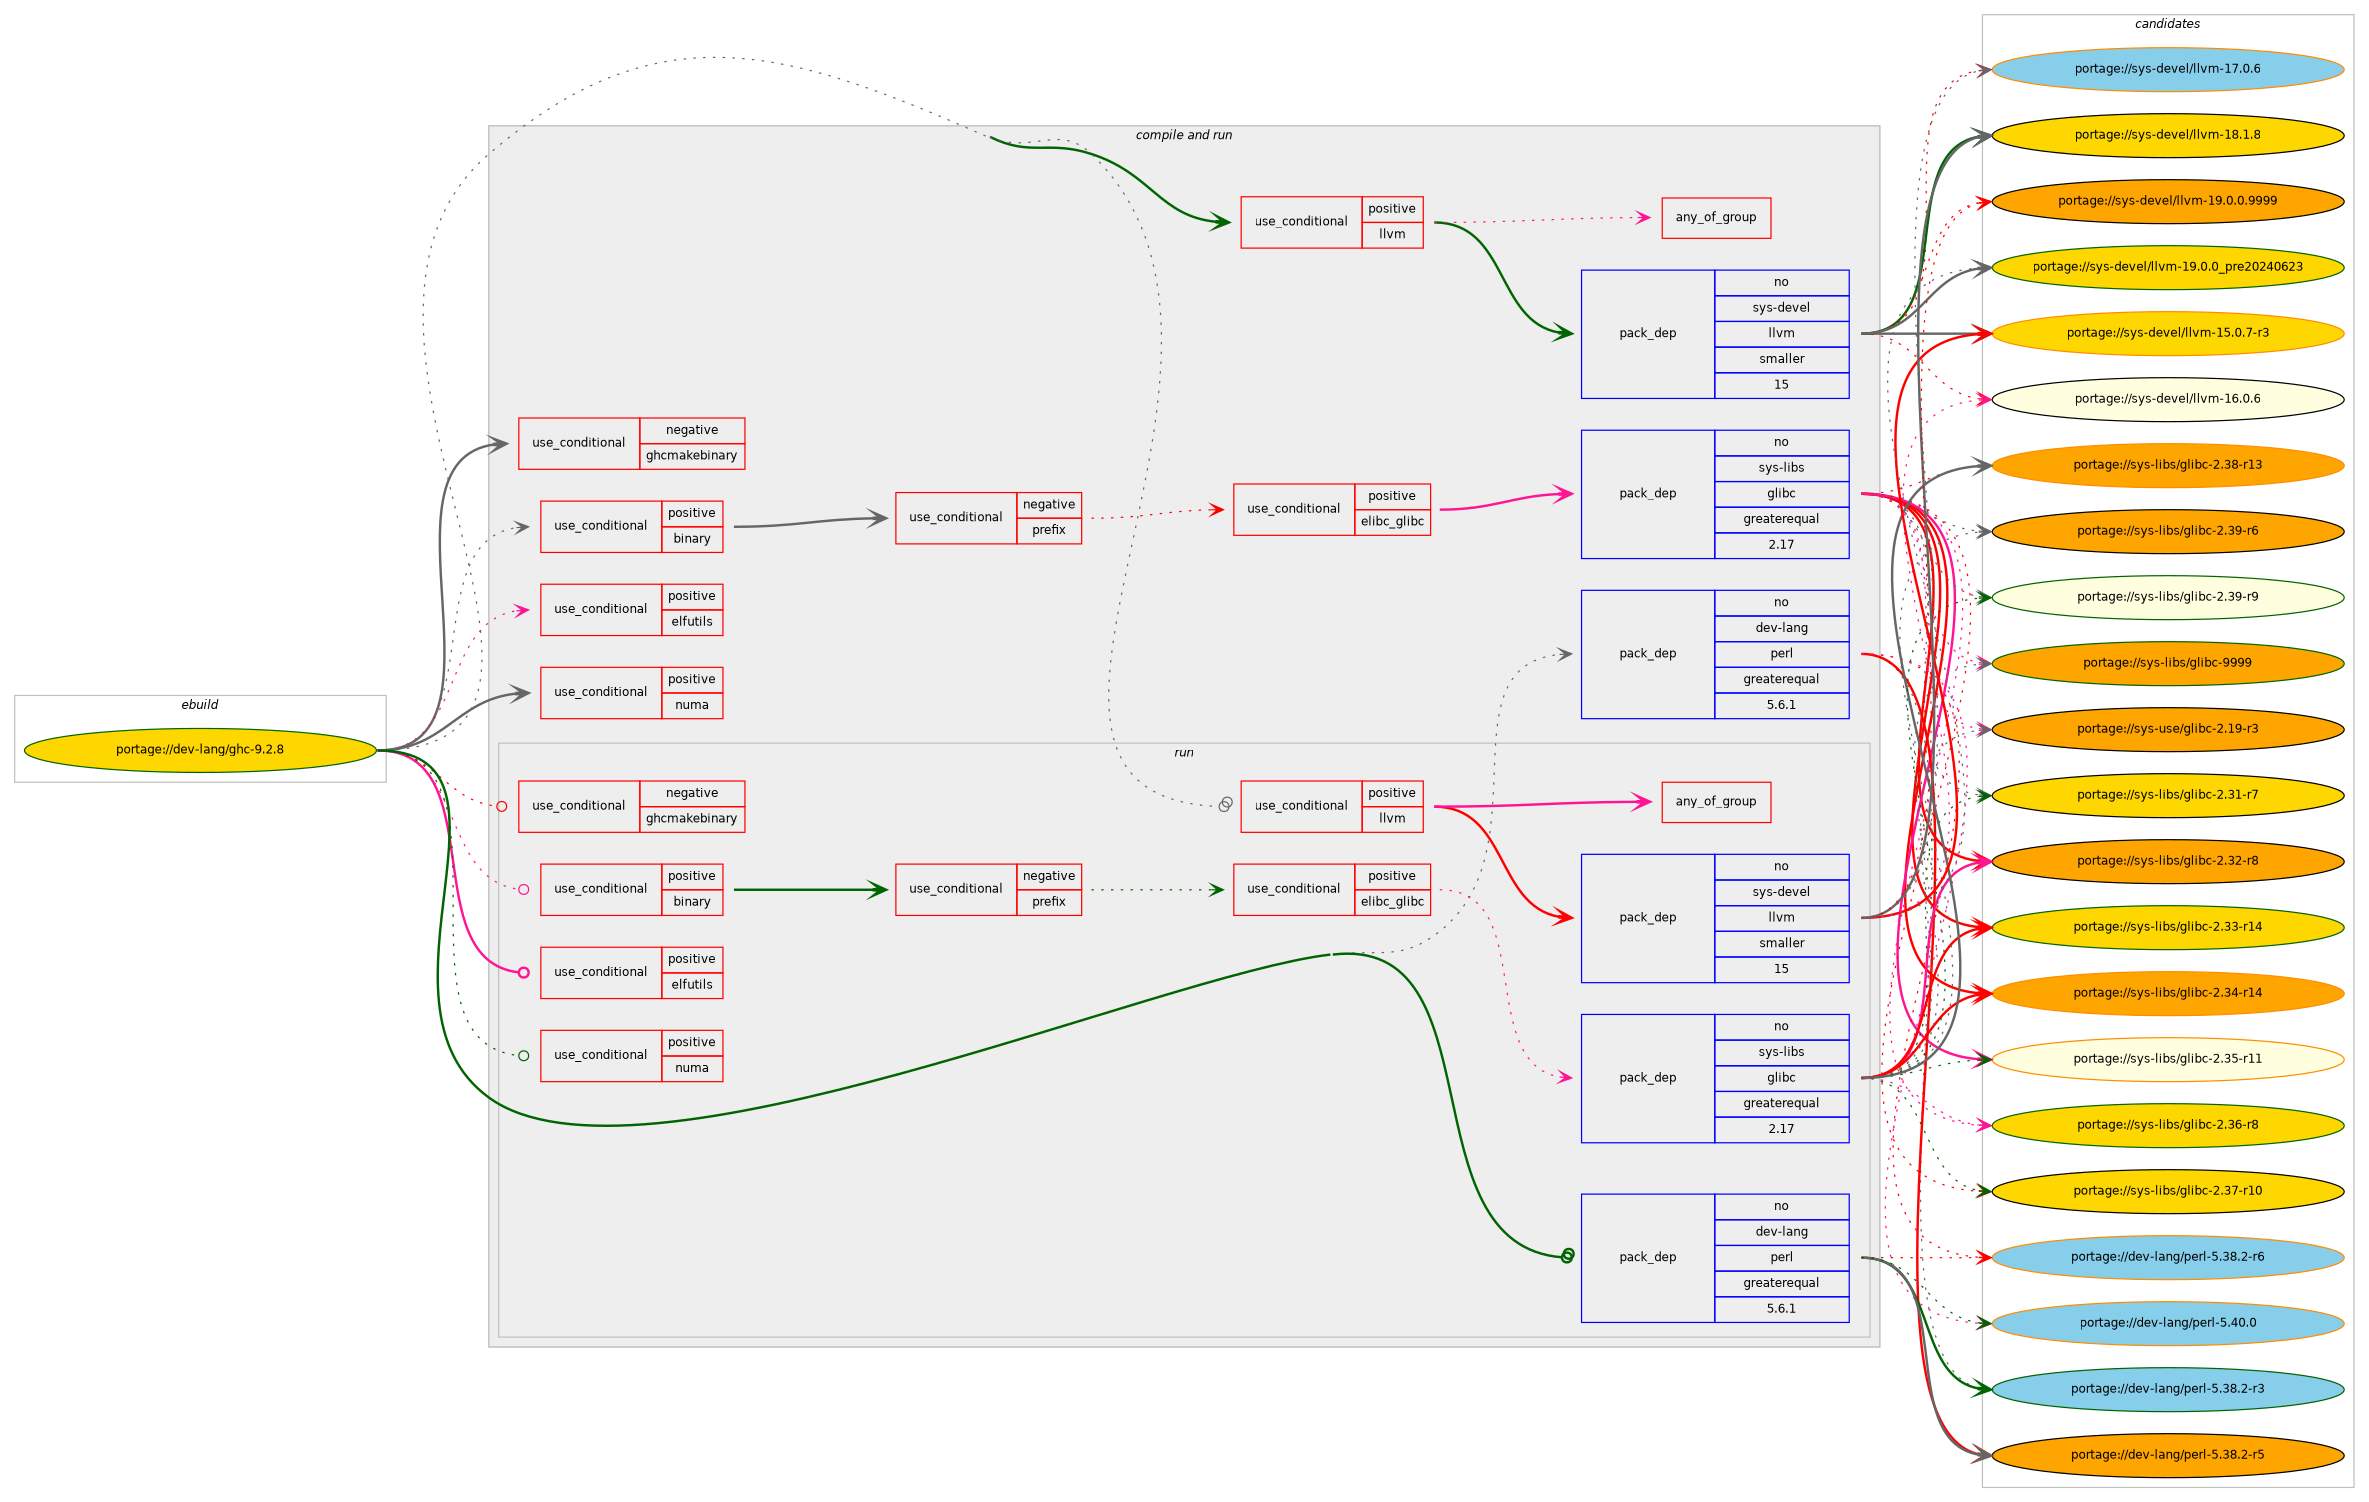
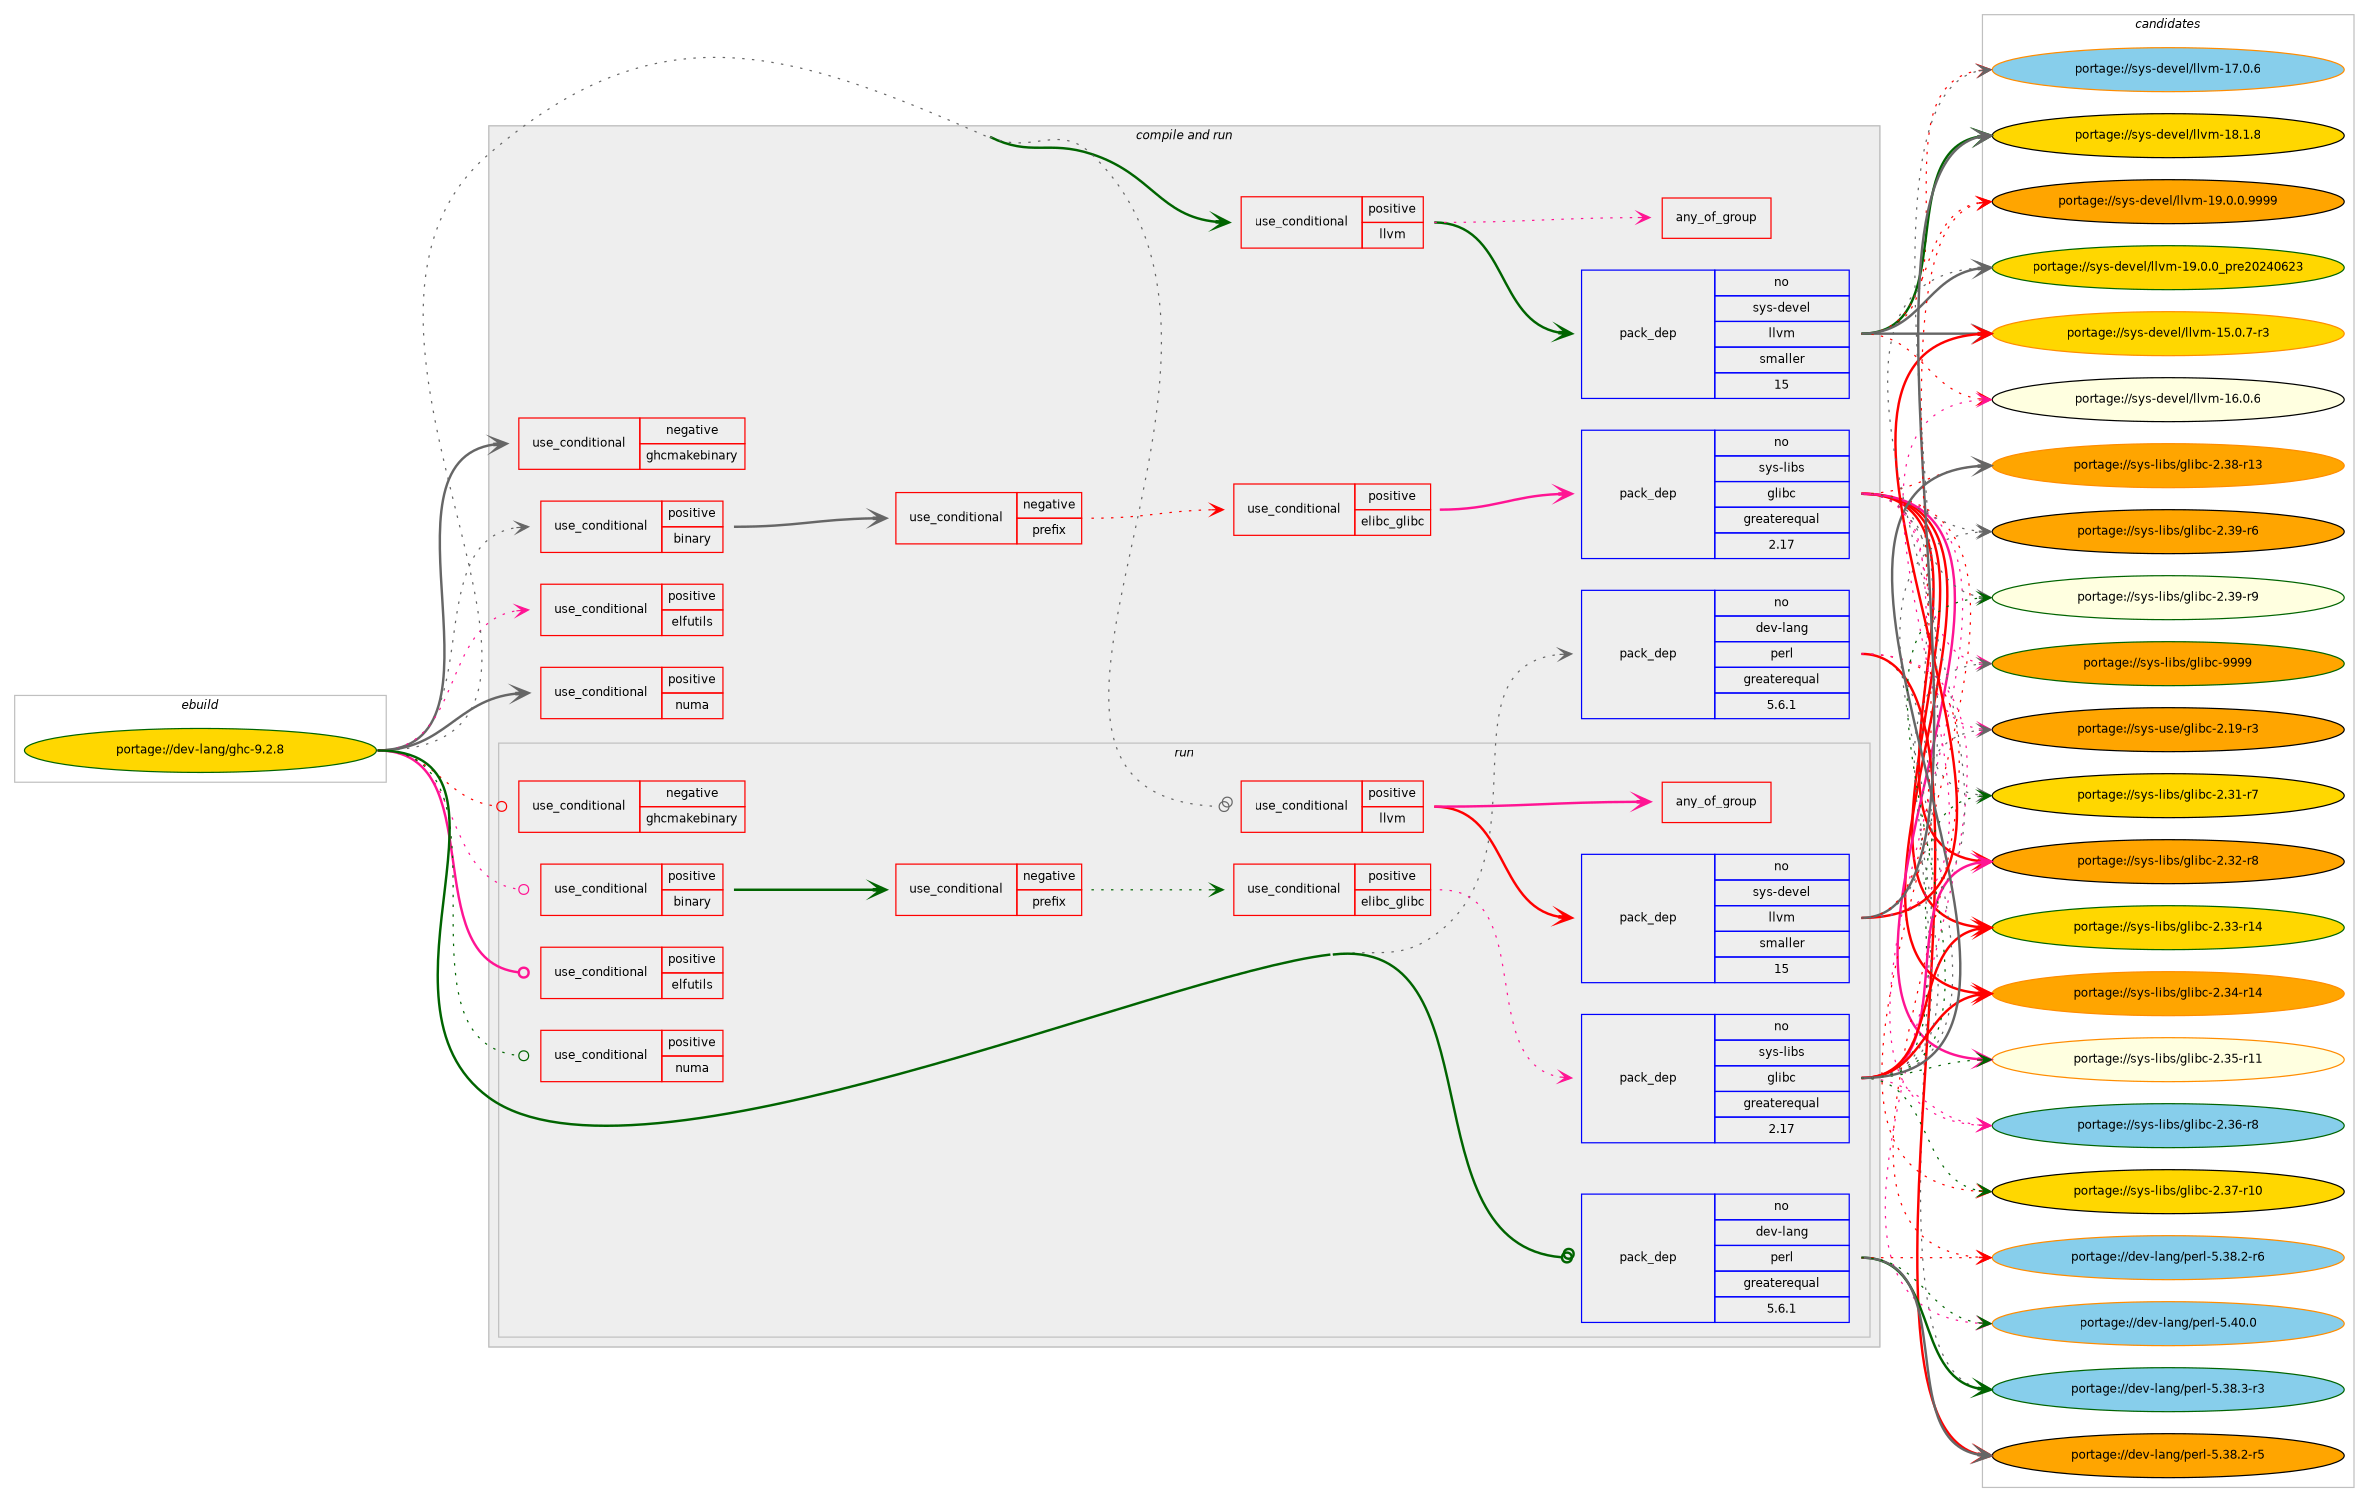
(2168, 1126) -> (2168, 1126)
(2168, 1390) -> (2168, 1390)
